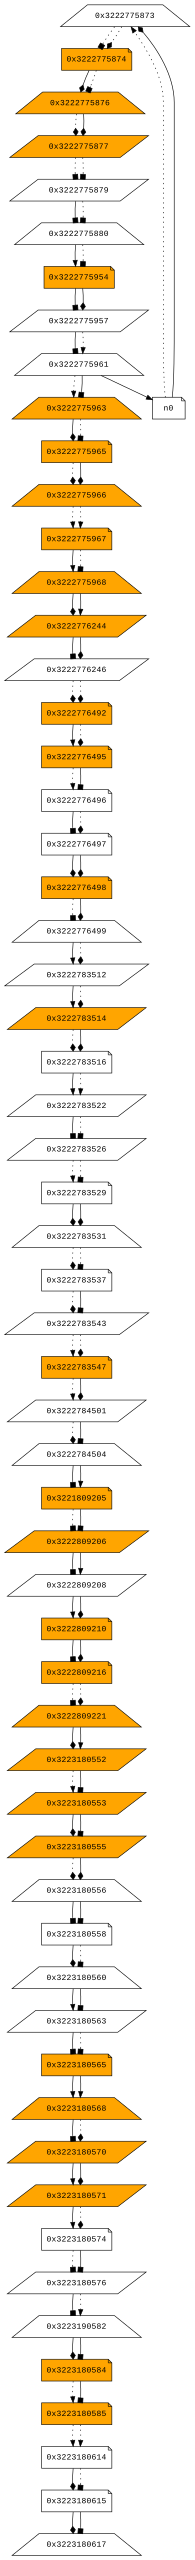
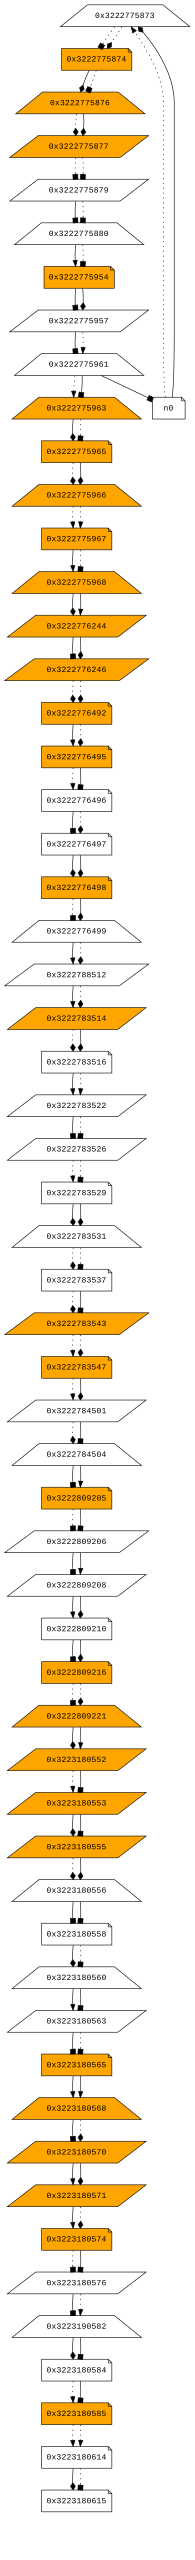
(124, 386) -> (124, 386)
(77, 670) -> (77, 670)
(77, 975) -> (77, 975)
(77, 1324) -> (77, 1324)
(77, 1498) -> (77, 1498)
(77, 1542) -> (77, 1542)
(77, 1629) -> (77, 1629)
(77, 2239) -> (77, 2239)
(77, 2370) -> (77, 2370)
(77, 2545) -> none
